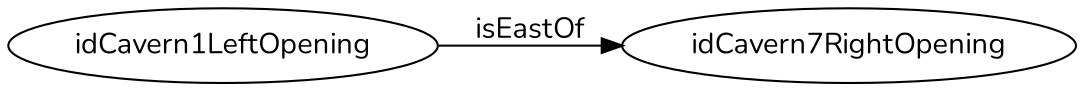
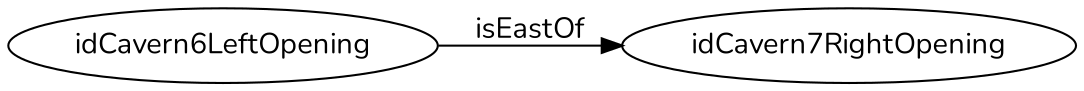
(223, 46) -> (223, 46)
